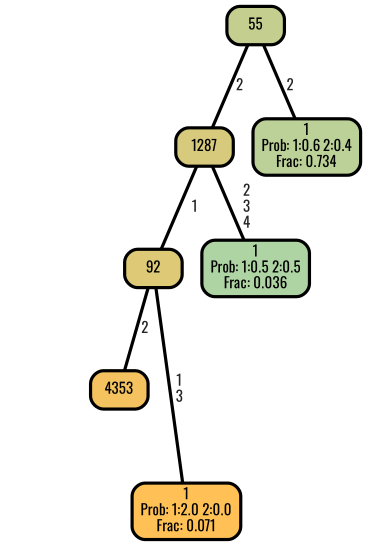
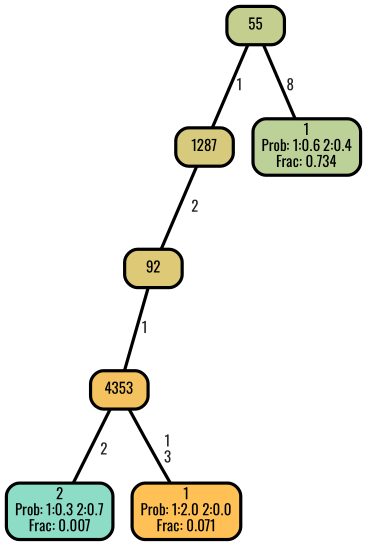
(238, 86) -> (238, 86)
(289, 86) -> (289, 86)
(193, 208) -> (193, 208)
(256, 268) -> none
(143, 329) -> (143, 329)
(169, 386) -> (150, 446)
none -> (60, 511)
